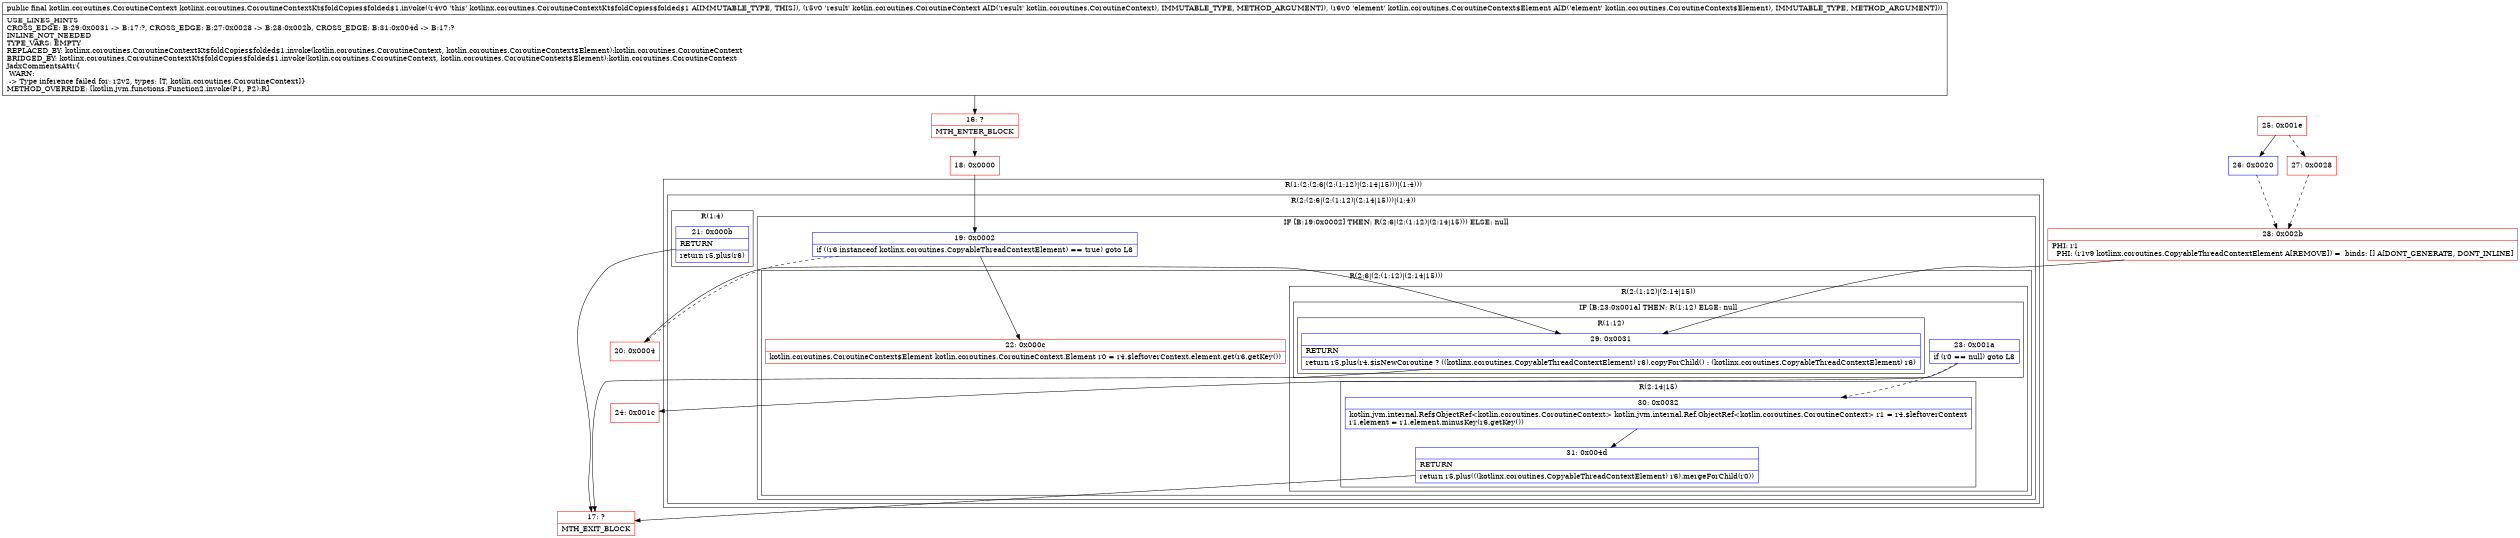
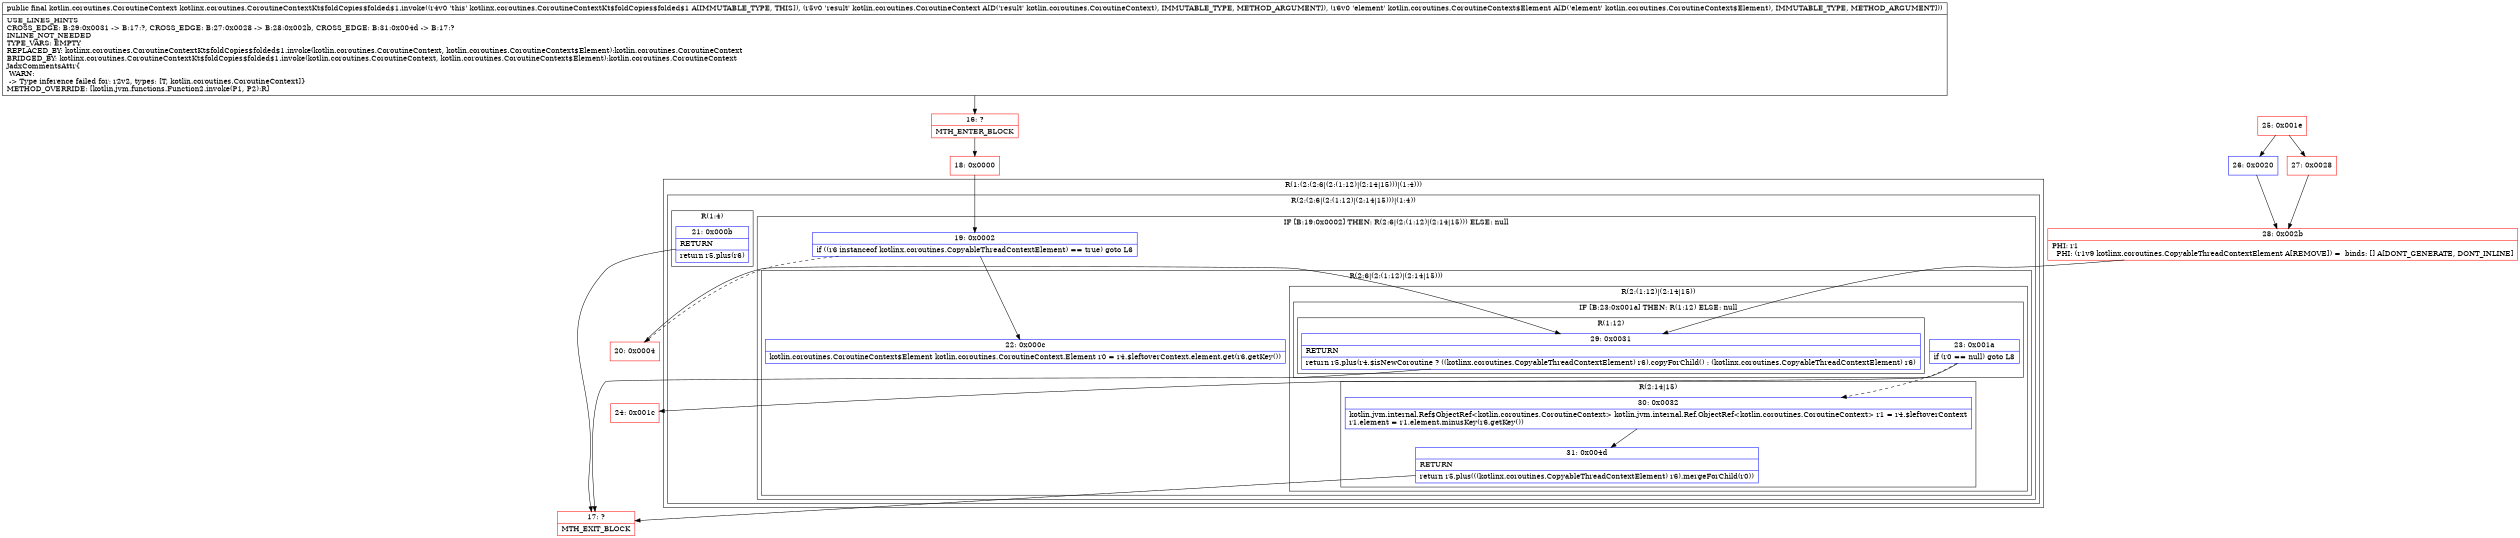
(2296, 144) -> (2296, 144)
(2266, 199) -> (2266, 199)
(2299, 199) -> (2299, 199)
(1025, 351) -> (1025, 351)
